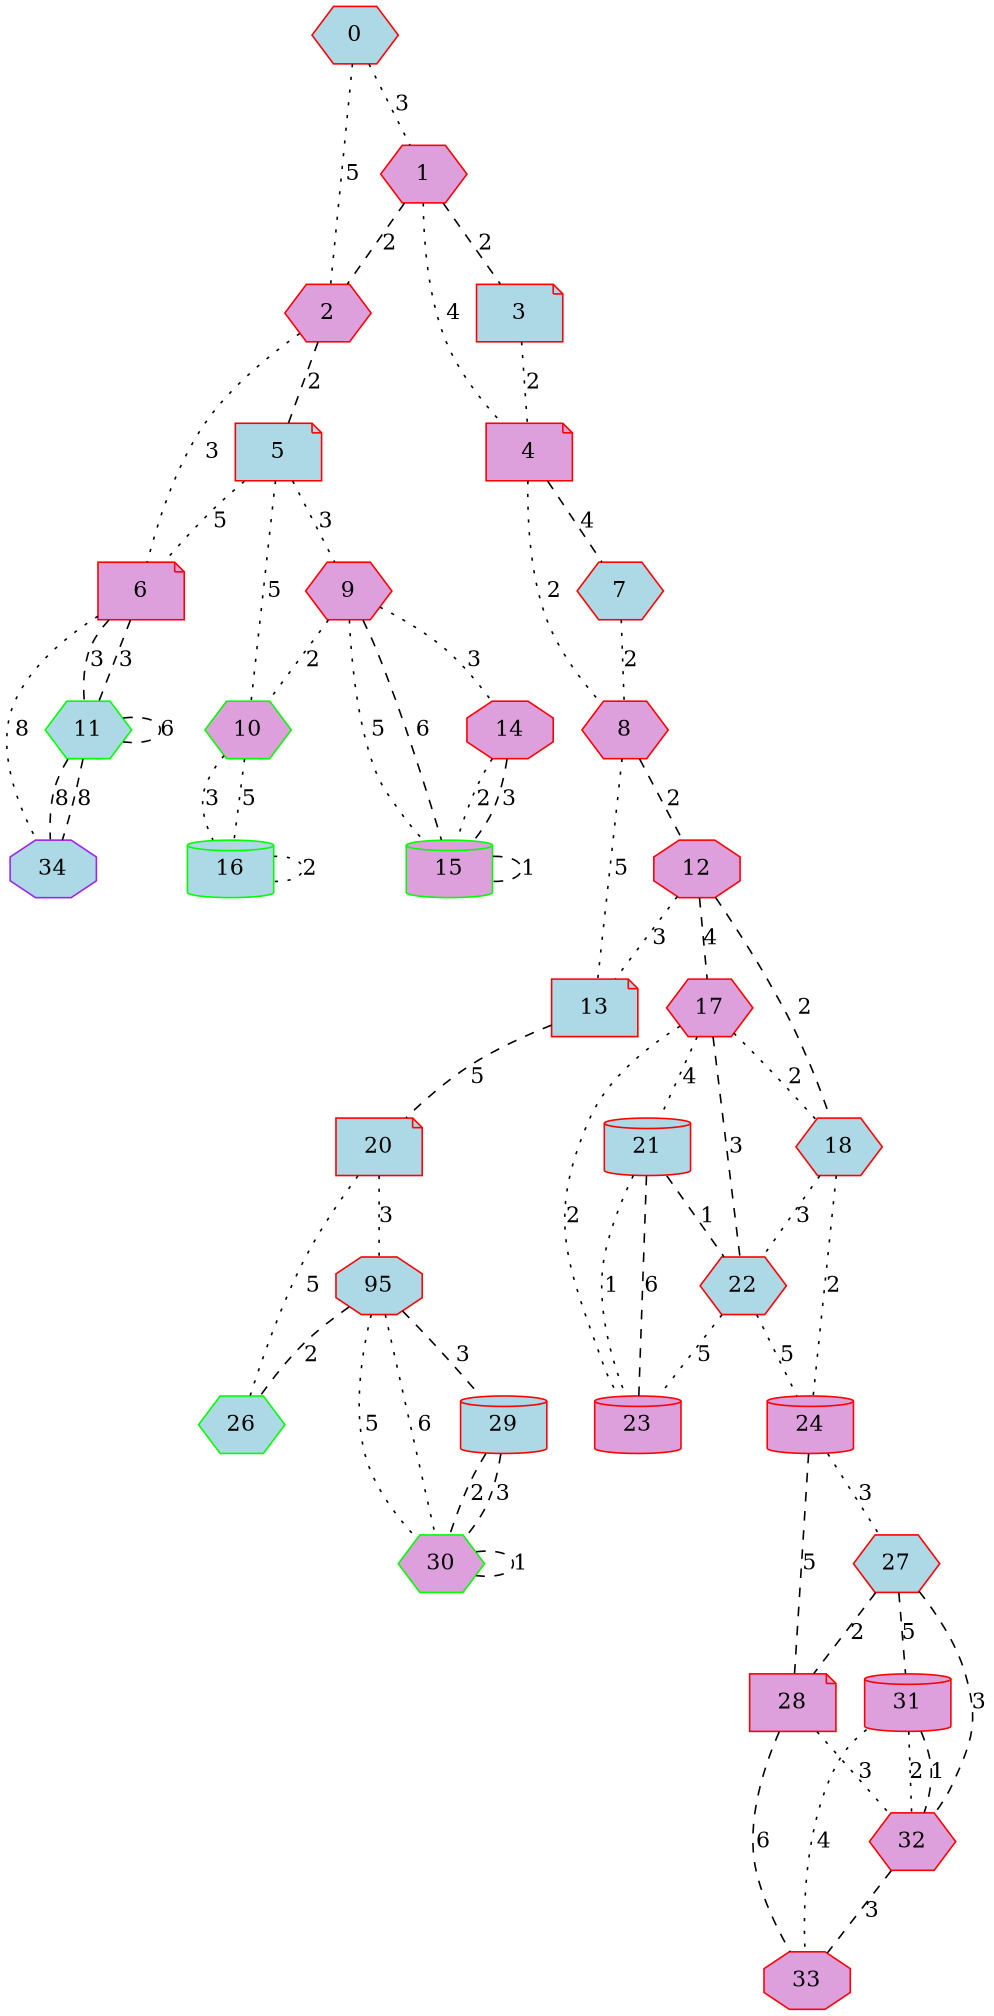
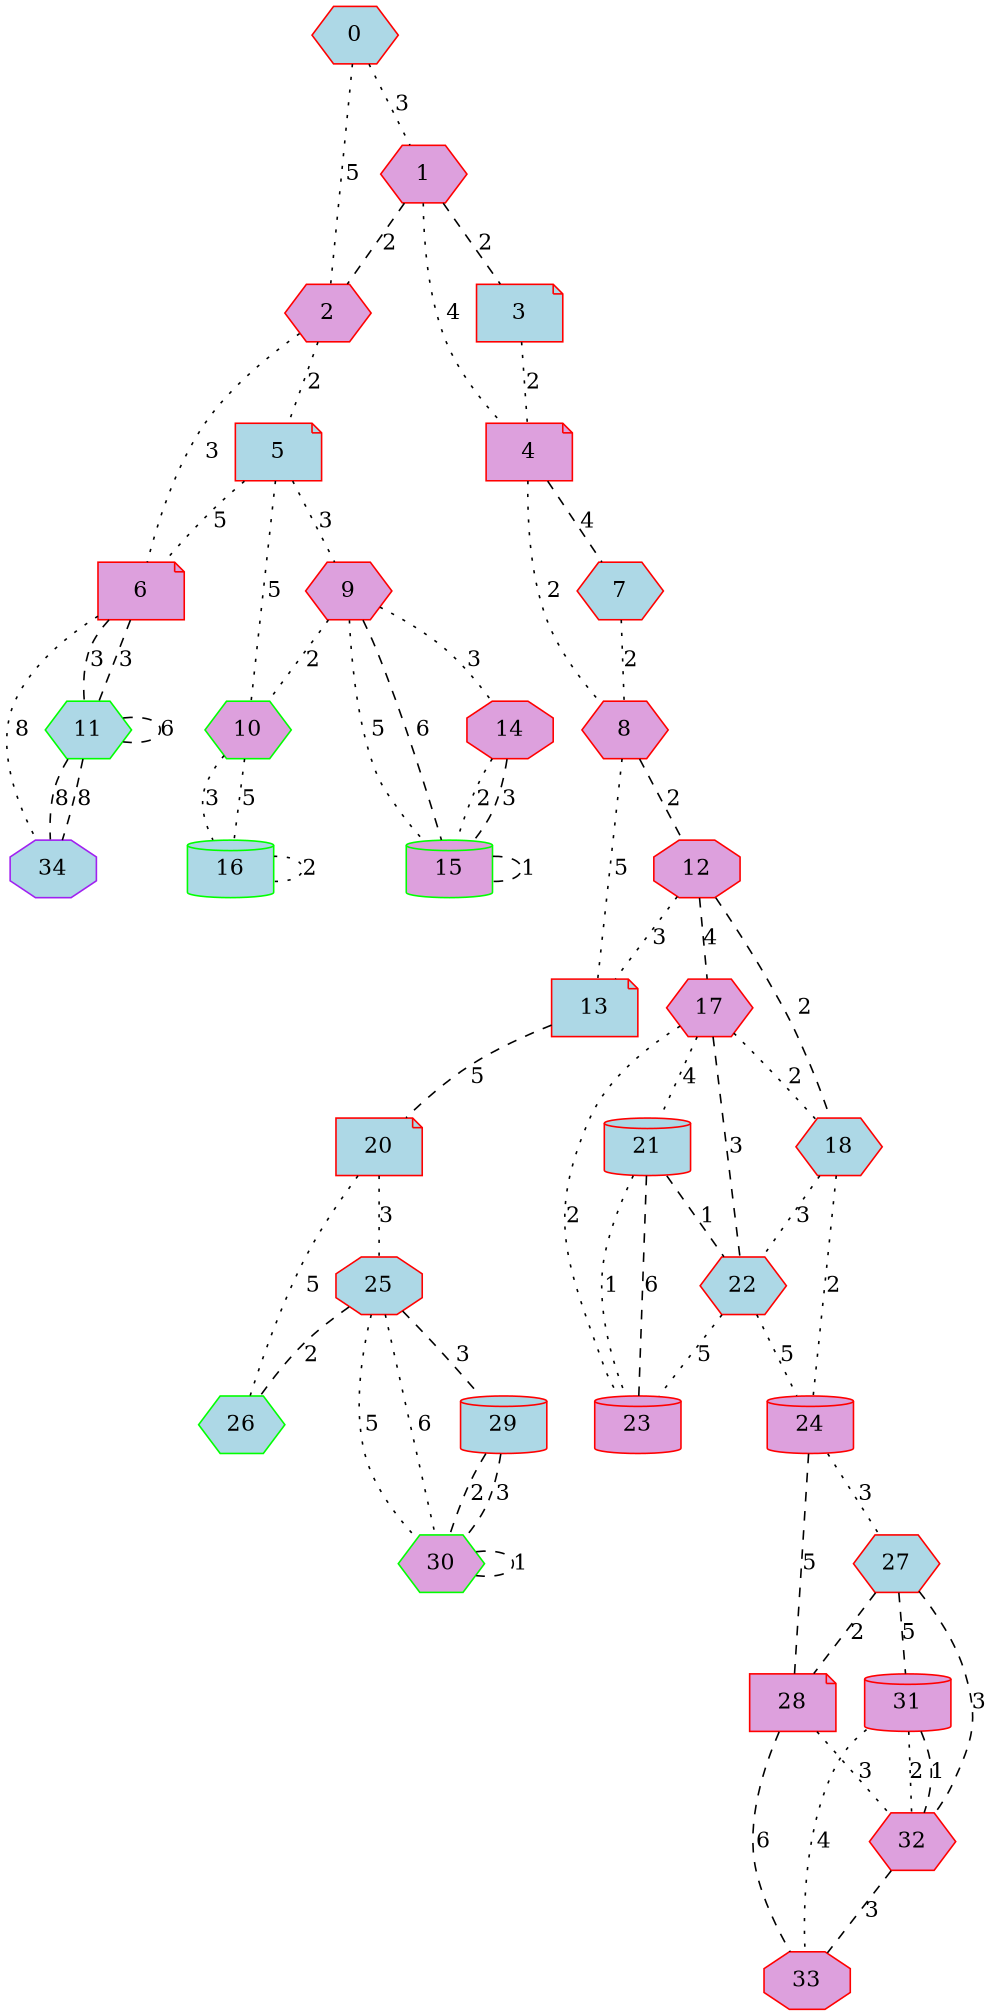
(303, 383) -> (303, 383)
(379, 1286) -> (379, 1286)
